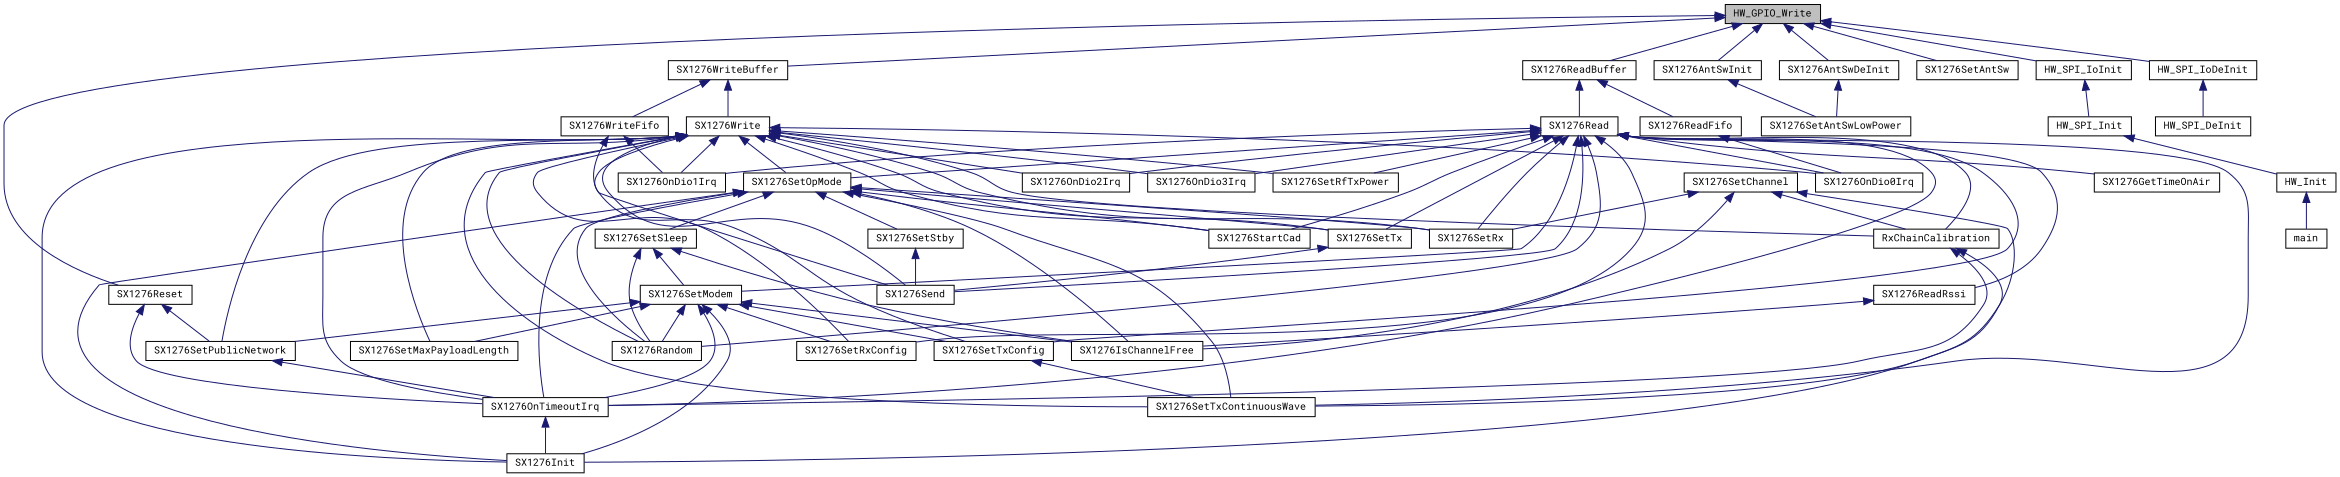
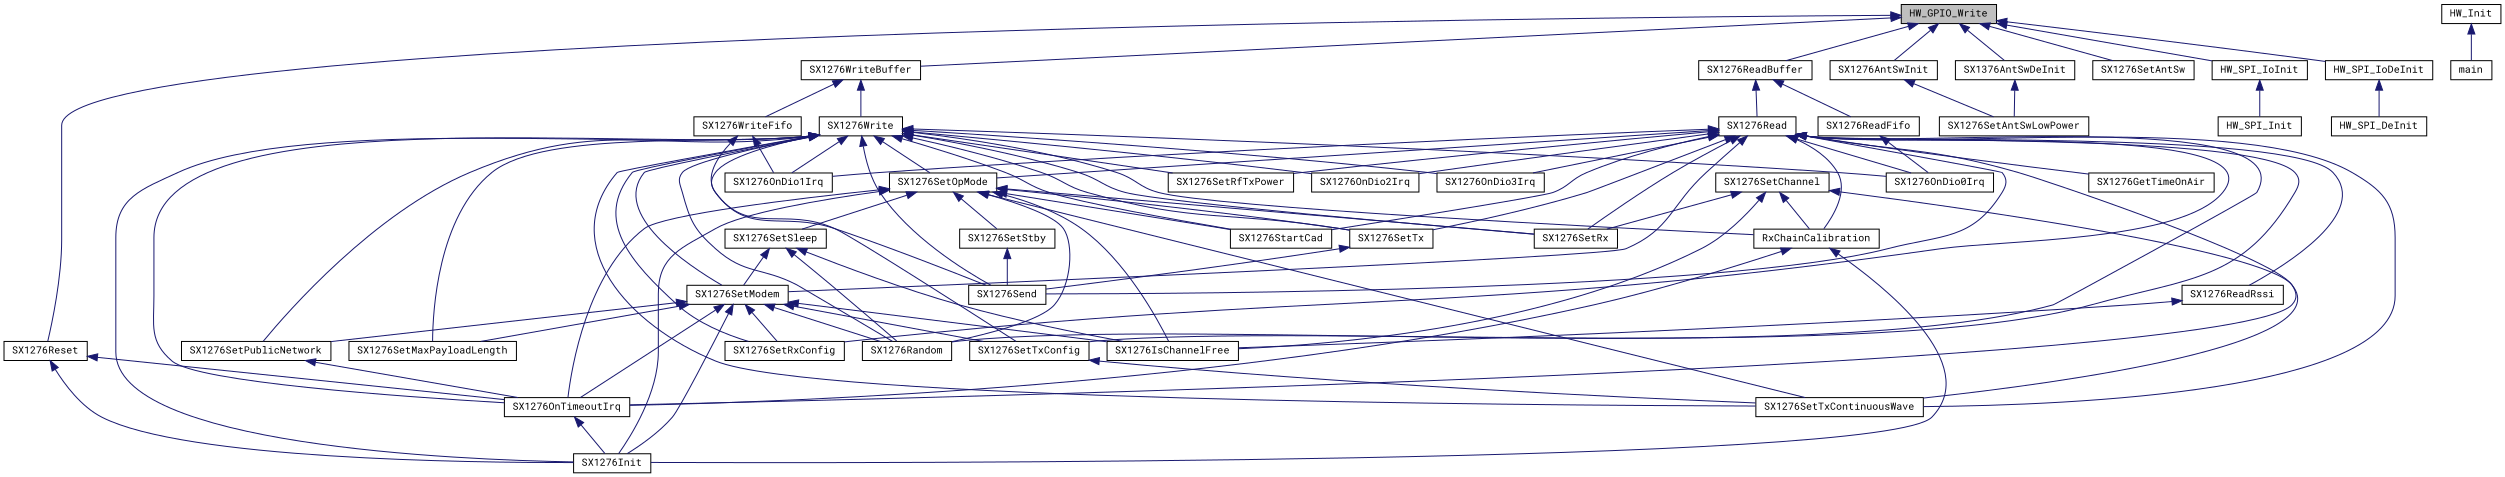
(1839, 70) -> (2015, 70)
(2205, 156) -> none
none -> (641, 180)
(189, 326) -> (302, 454)
